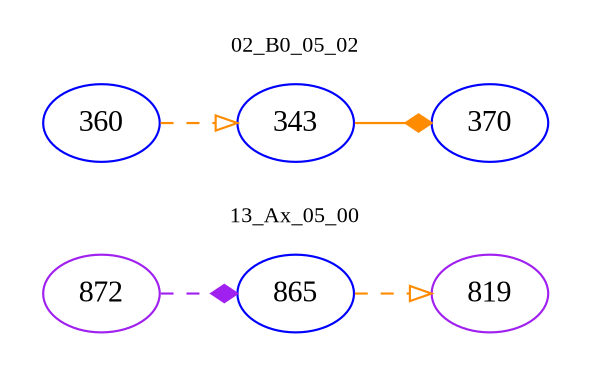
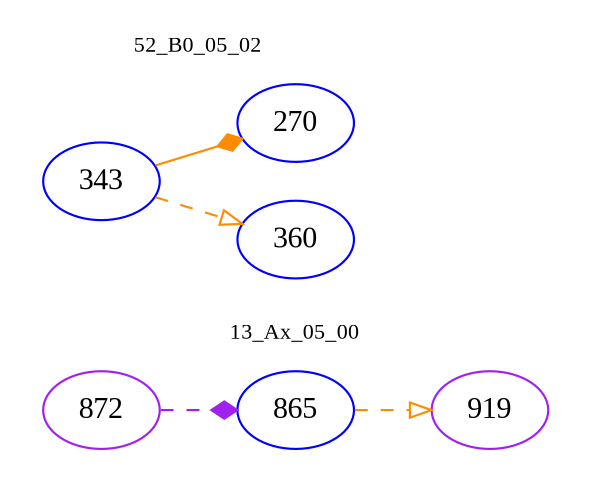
(296, 46) -> (199, 46)
(188, 123) -> (188, 207)
(490, 123) -> (296, 123)
(490, 294) -> (490, 410)
